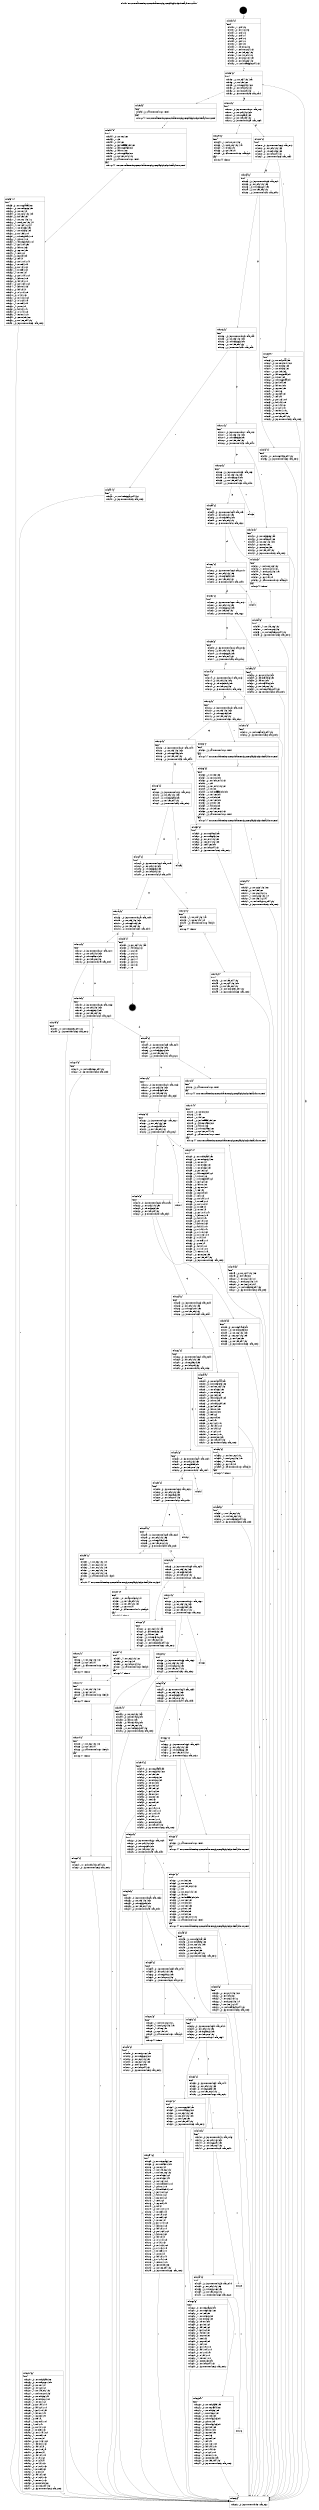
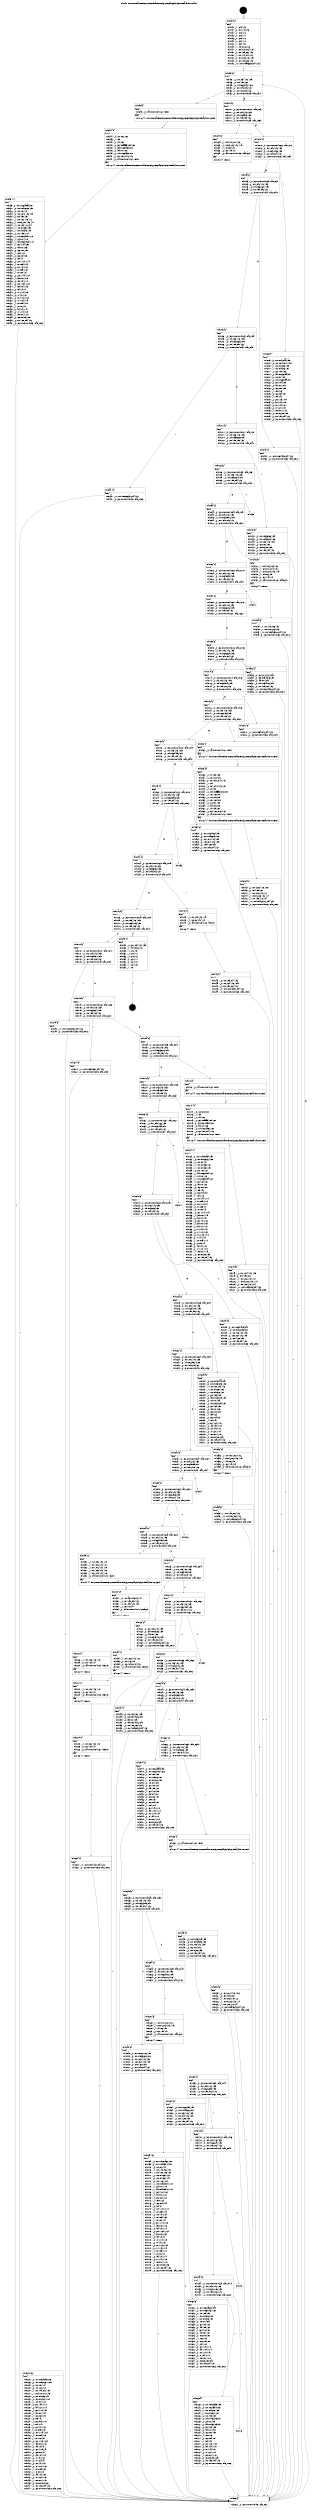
(235, 454) -> none
(248, 640) -> (244, 664)
(175, 1142) -> (182, 1122)
(146, 1843) -> none
(209, 1901) -> none
(206, 2029) -> none
